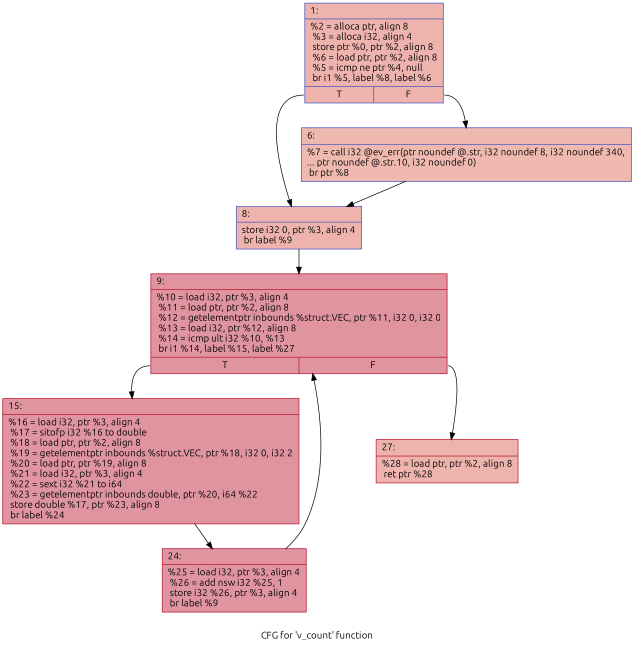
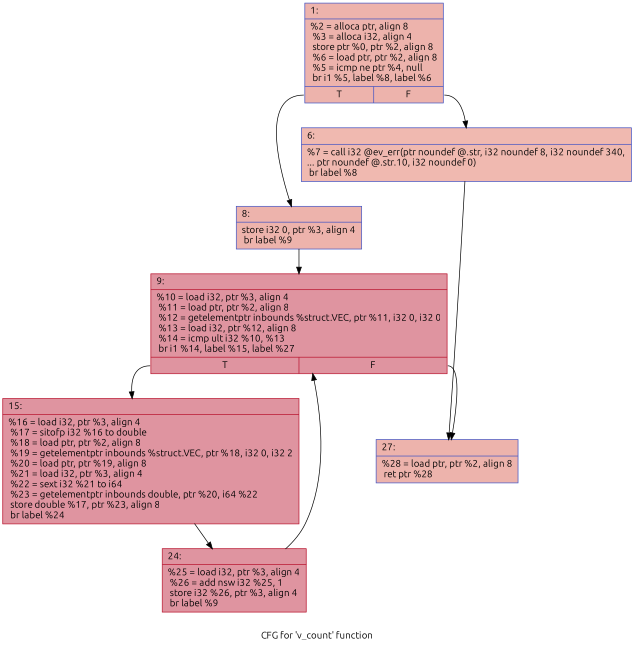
(328, 173) -> (332, 173)
(380, 193) -> (458, 307)
(447, 461) -> (447, 461)
